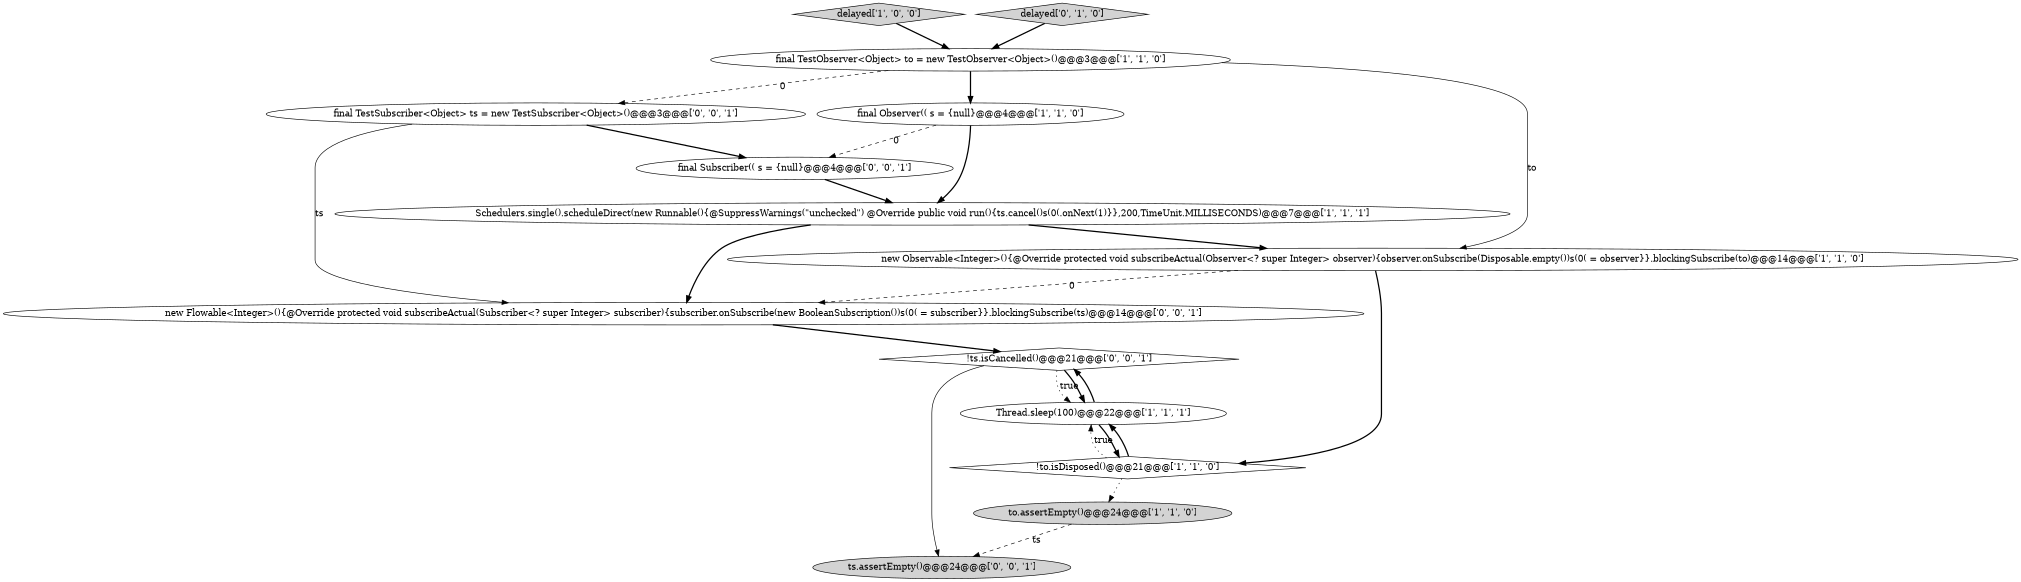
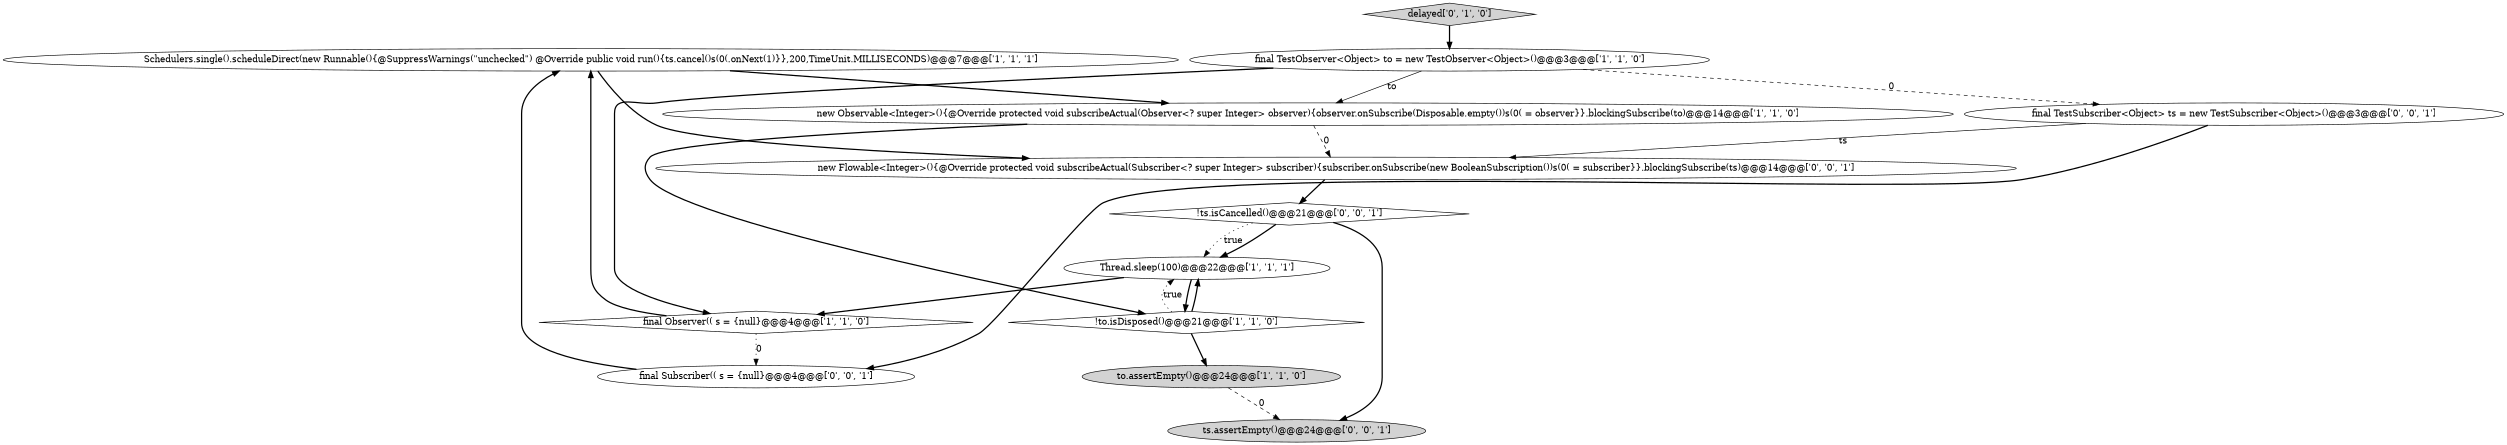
(879, 14) -> none
(971, 114) -> (756, 322)
(886, 140) -> (756, 346)
(1088, 387) -> (974, 296)
(932, 444) -> (1382, 316)
(1117, 487) -> (1197, 347)
(1037, 540) -> (1262, 404)
